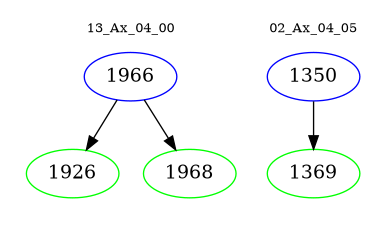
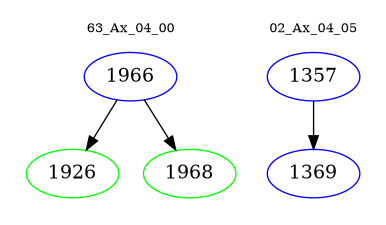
(131, 29) -> (131, 29)
(314, 77) -> (314, 77)
(314, 174) -> (314, 174)
